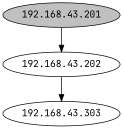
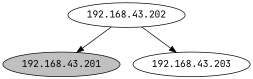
(61, 36) -> (97, 38)
(61, 114) -> (192, 64)
